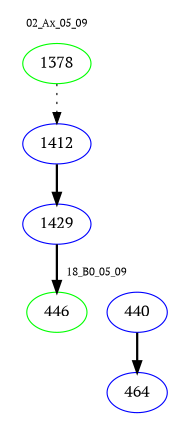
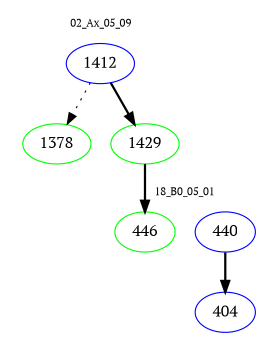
(57, 98) -> (82, 98)
(57, 224) -> (145, 144)
(97, 273) -> (185, 192)
(137, 393) -> (225, 312)
